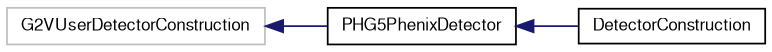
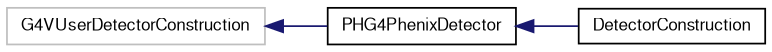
(136, 26) -> (136, 26)
(422, 26) -> (422, 26)
